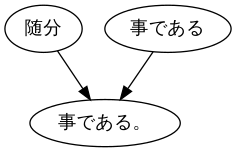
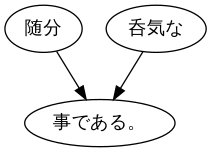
(168, 29) -> (156, 29)
